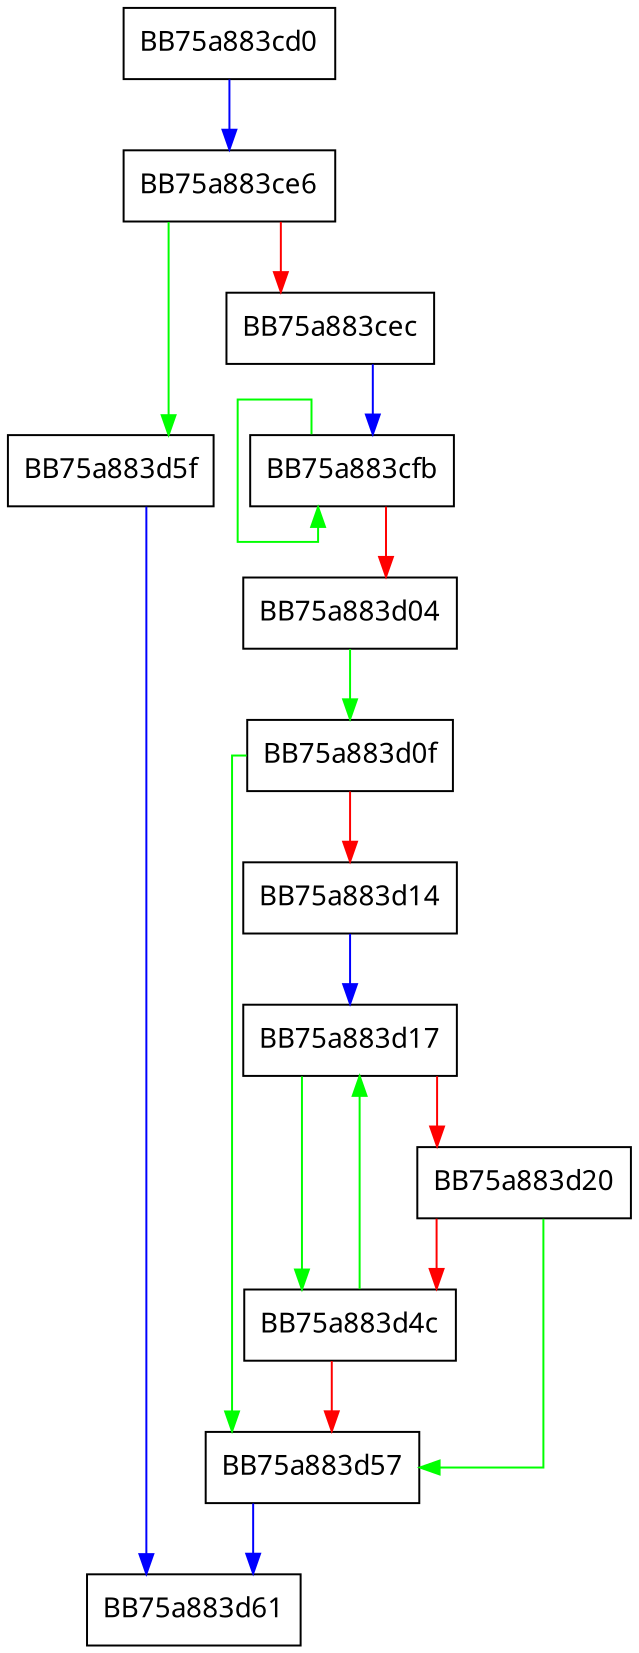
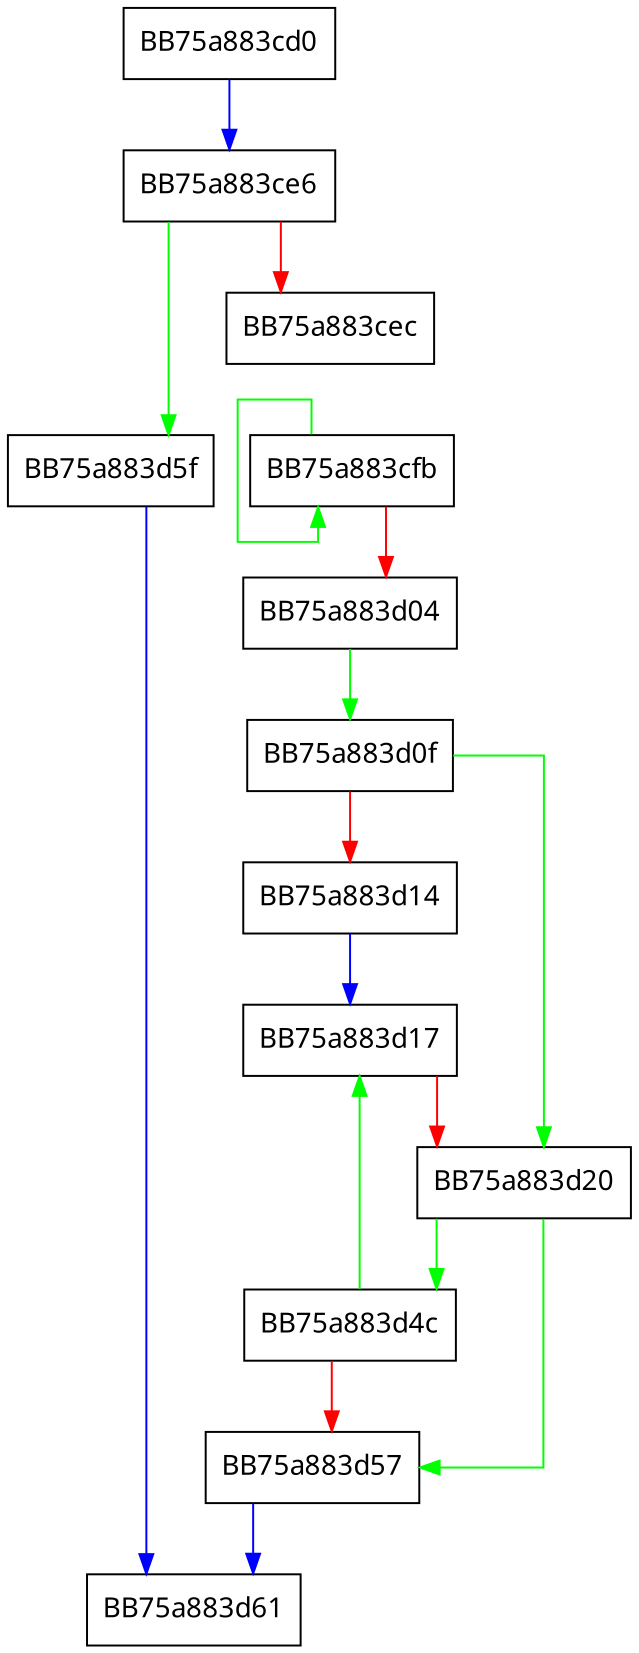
(373, 389) -> none
(232, 1076) -> (544, 896)
(302, 1173) -> none
(437, 1244) -> (437, 1244)
